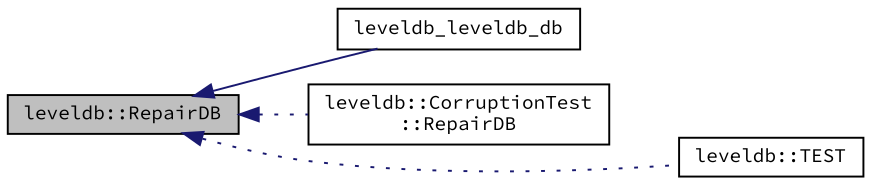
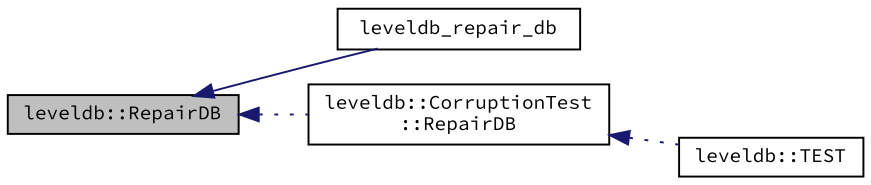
(459, 29) -> (459, 29)
(439, 170) -> (654, 141)
